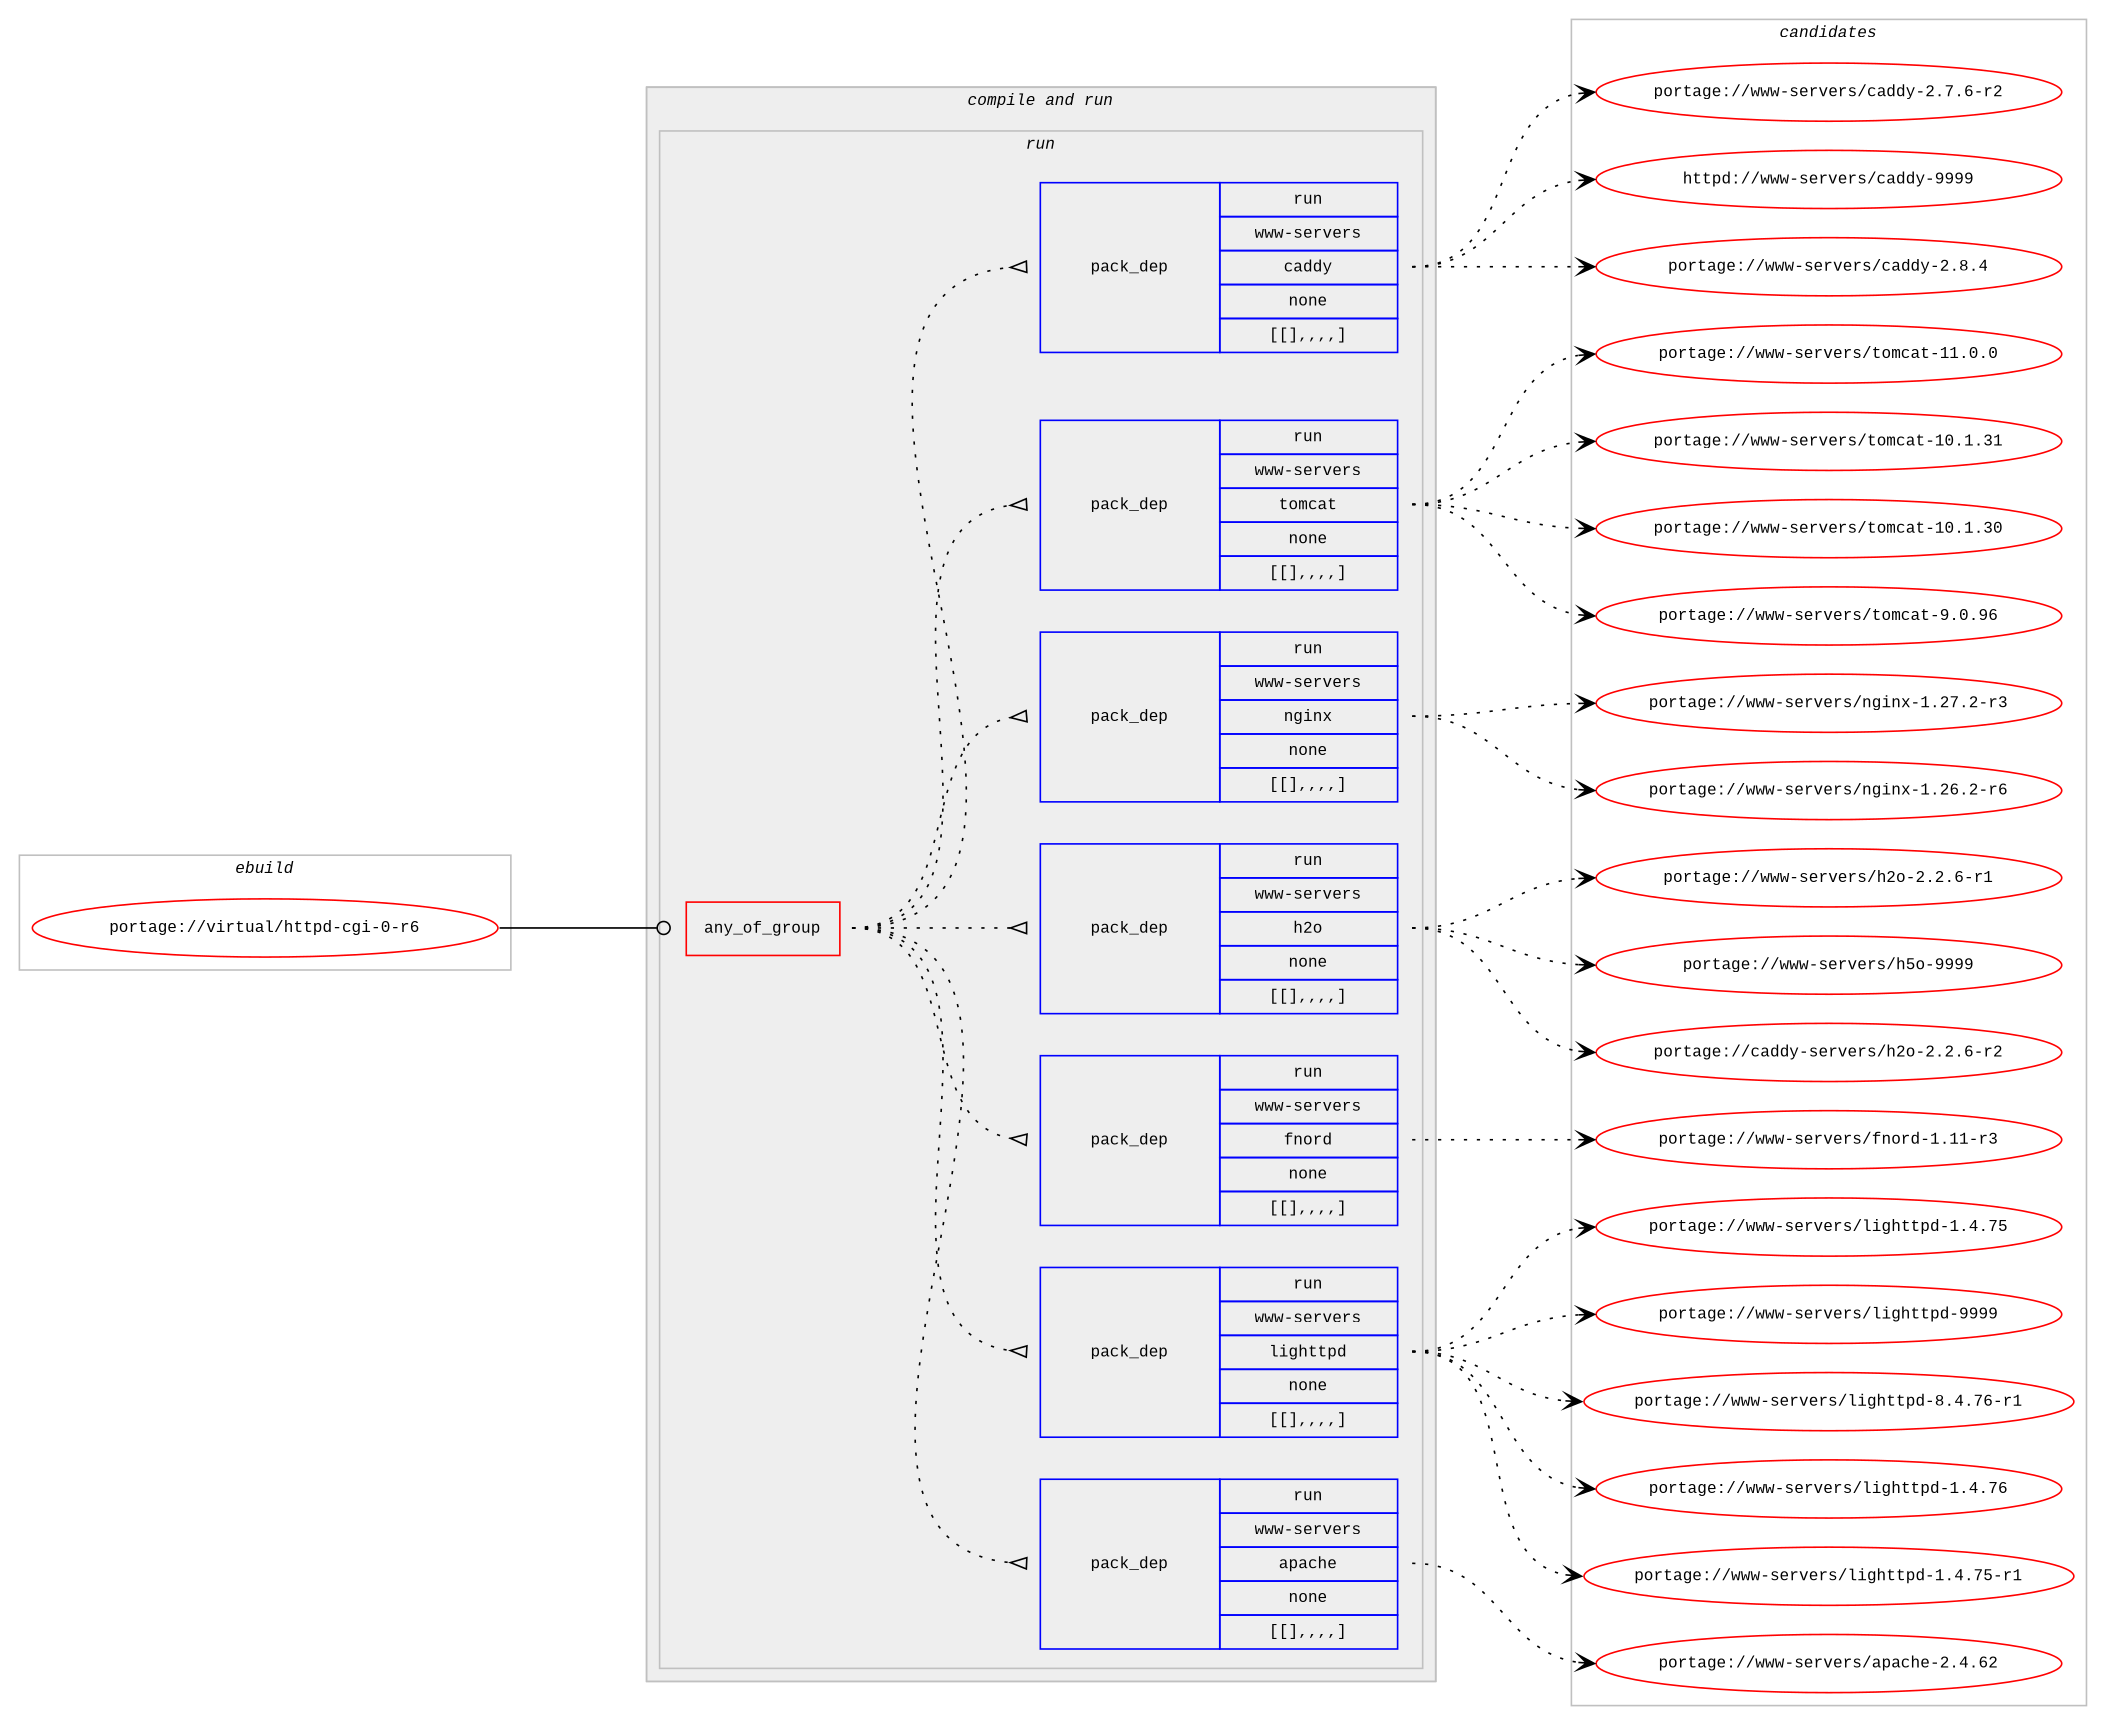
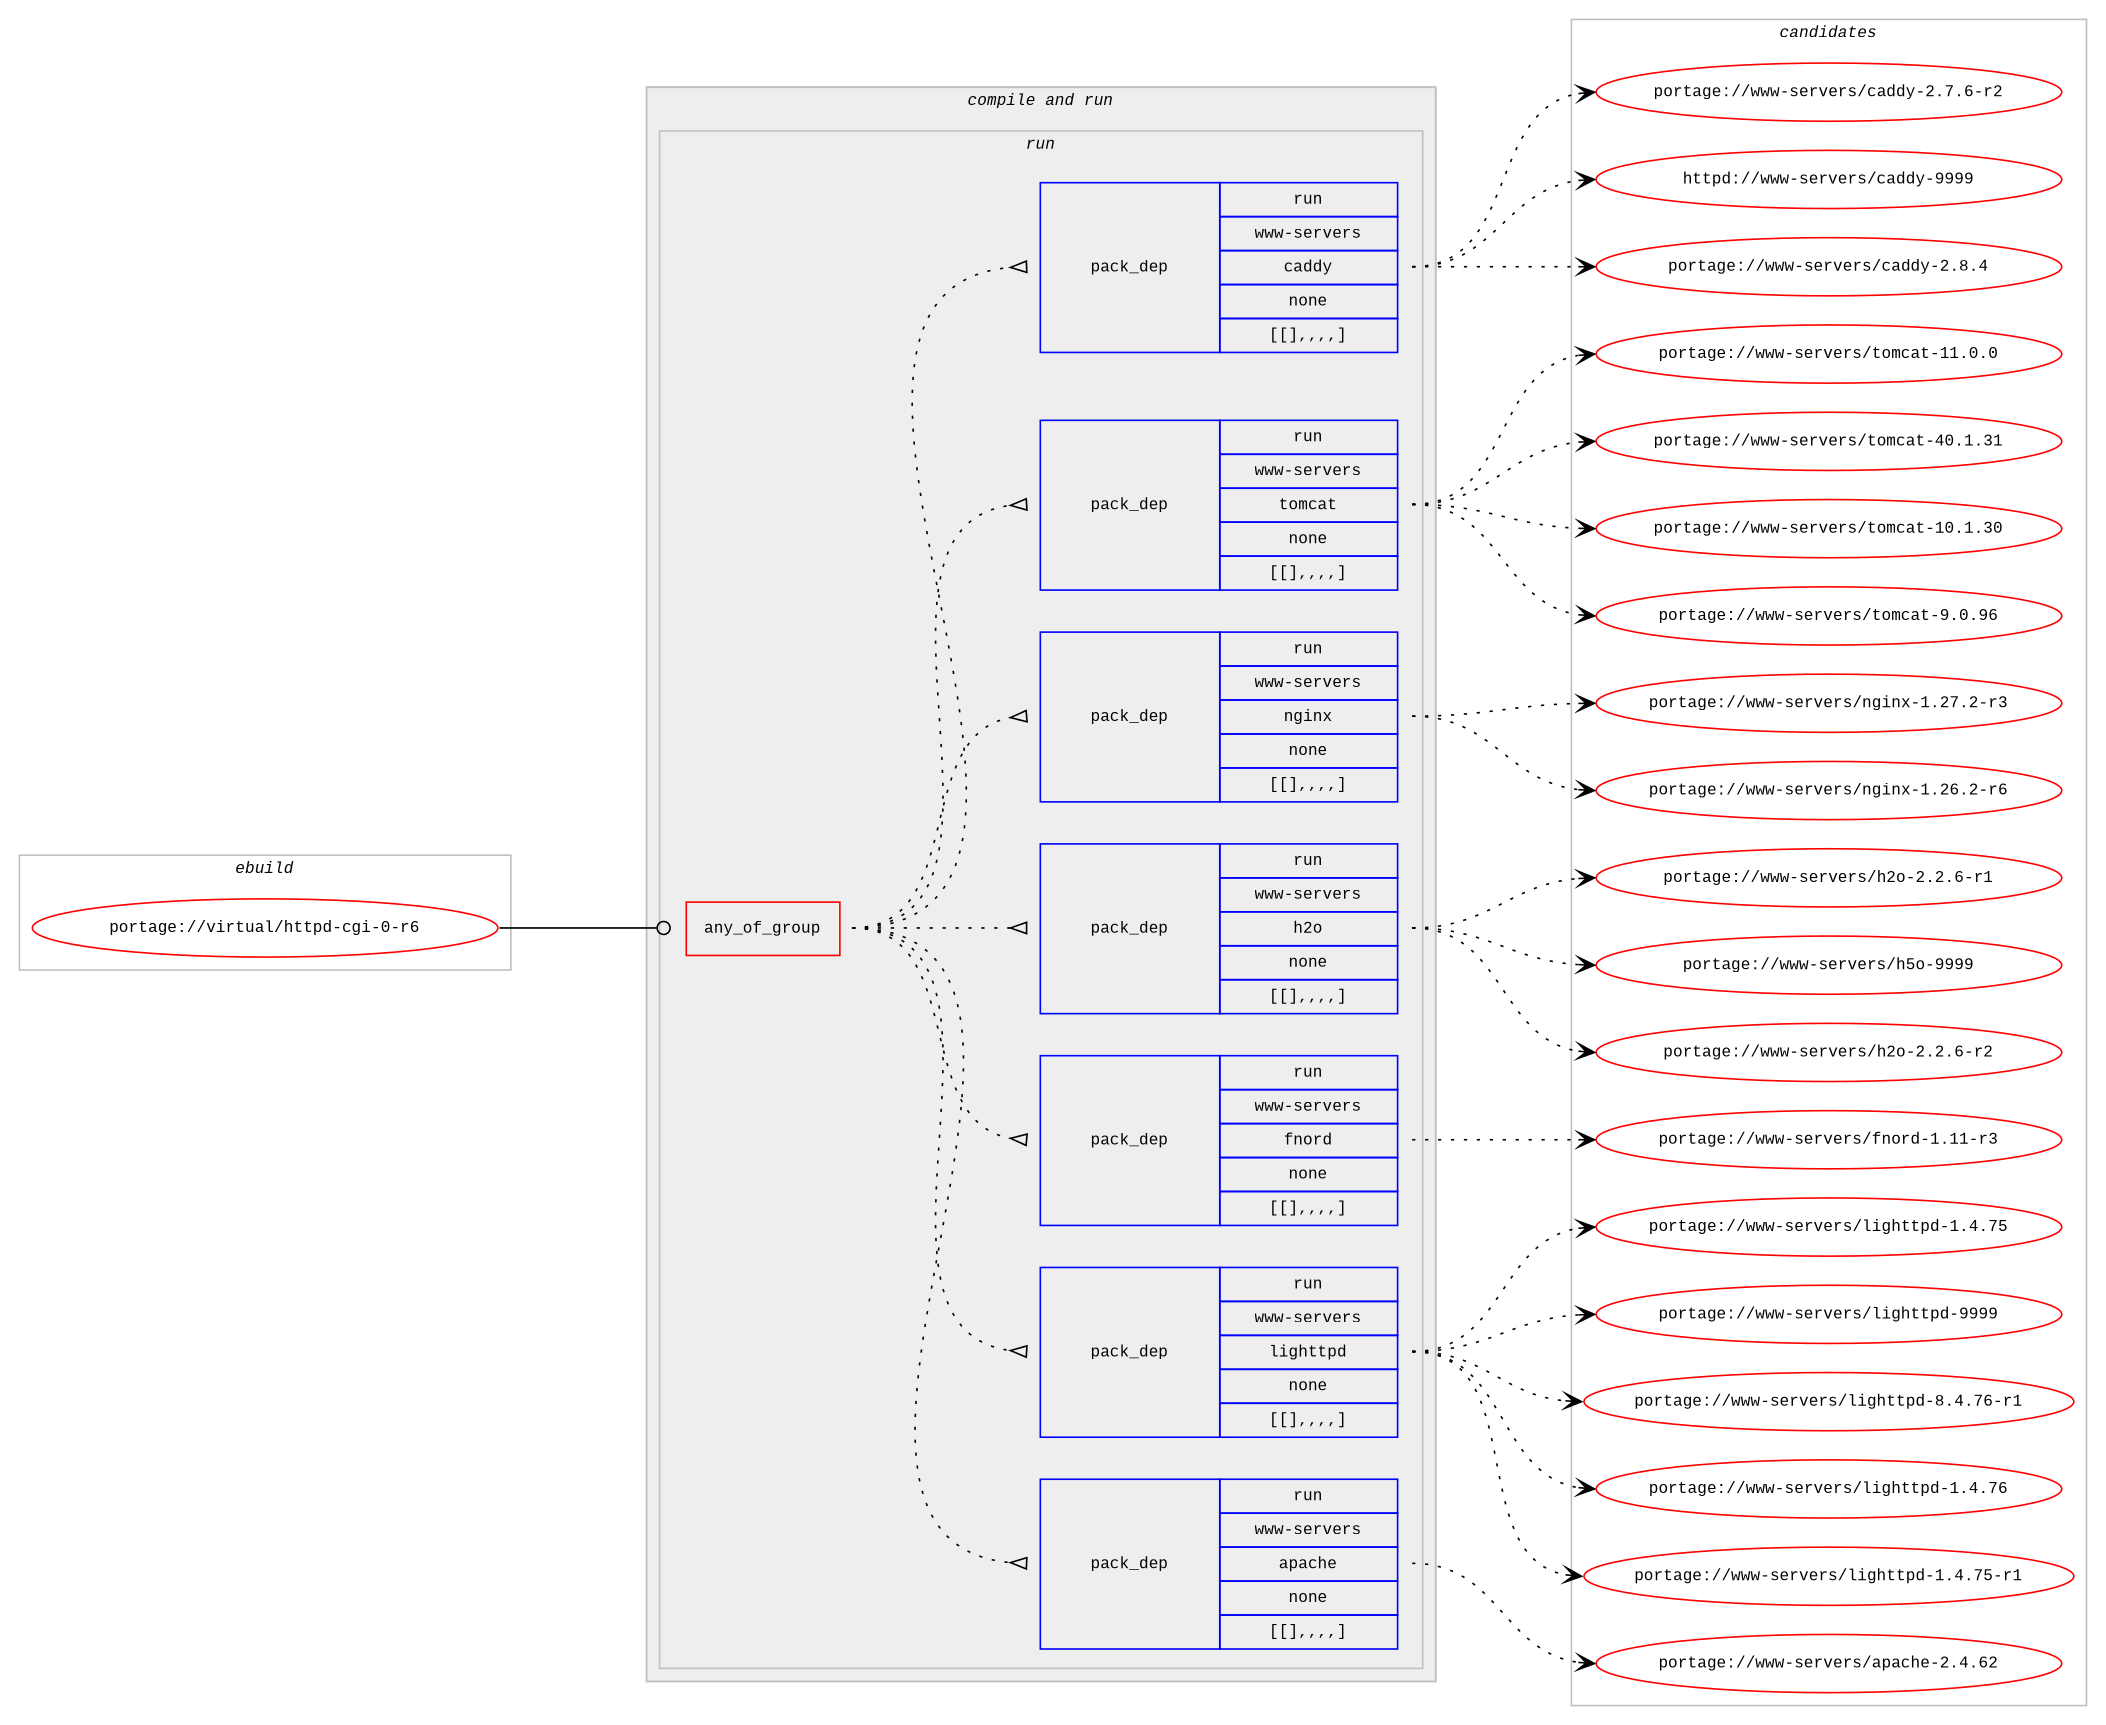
(1829, 441) -> (1829, 441)
(1829, 1052) -> (1829, 1052)
